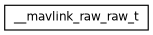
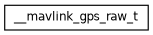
(76, 18) -> (76, 18)
